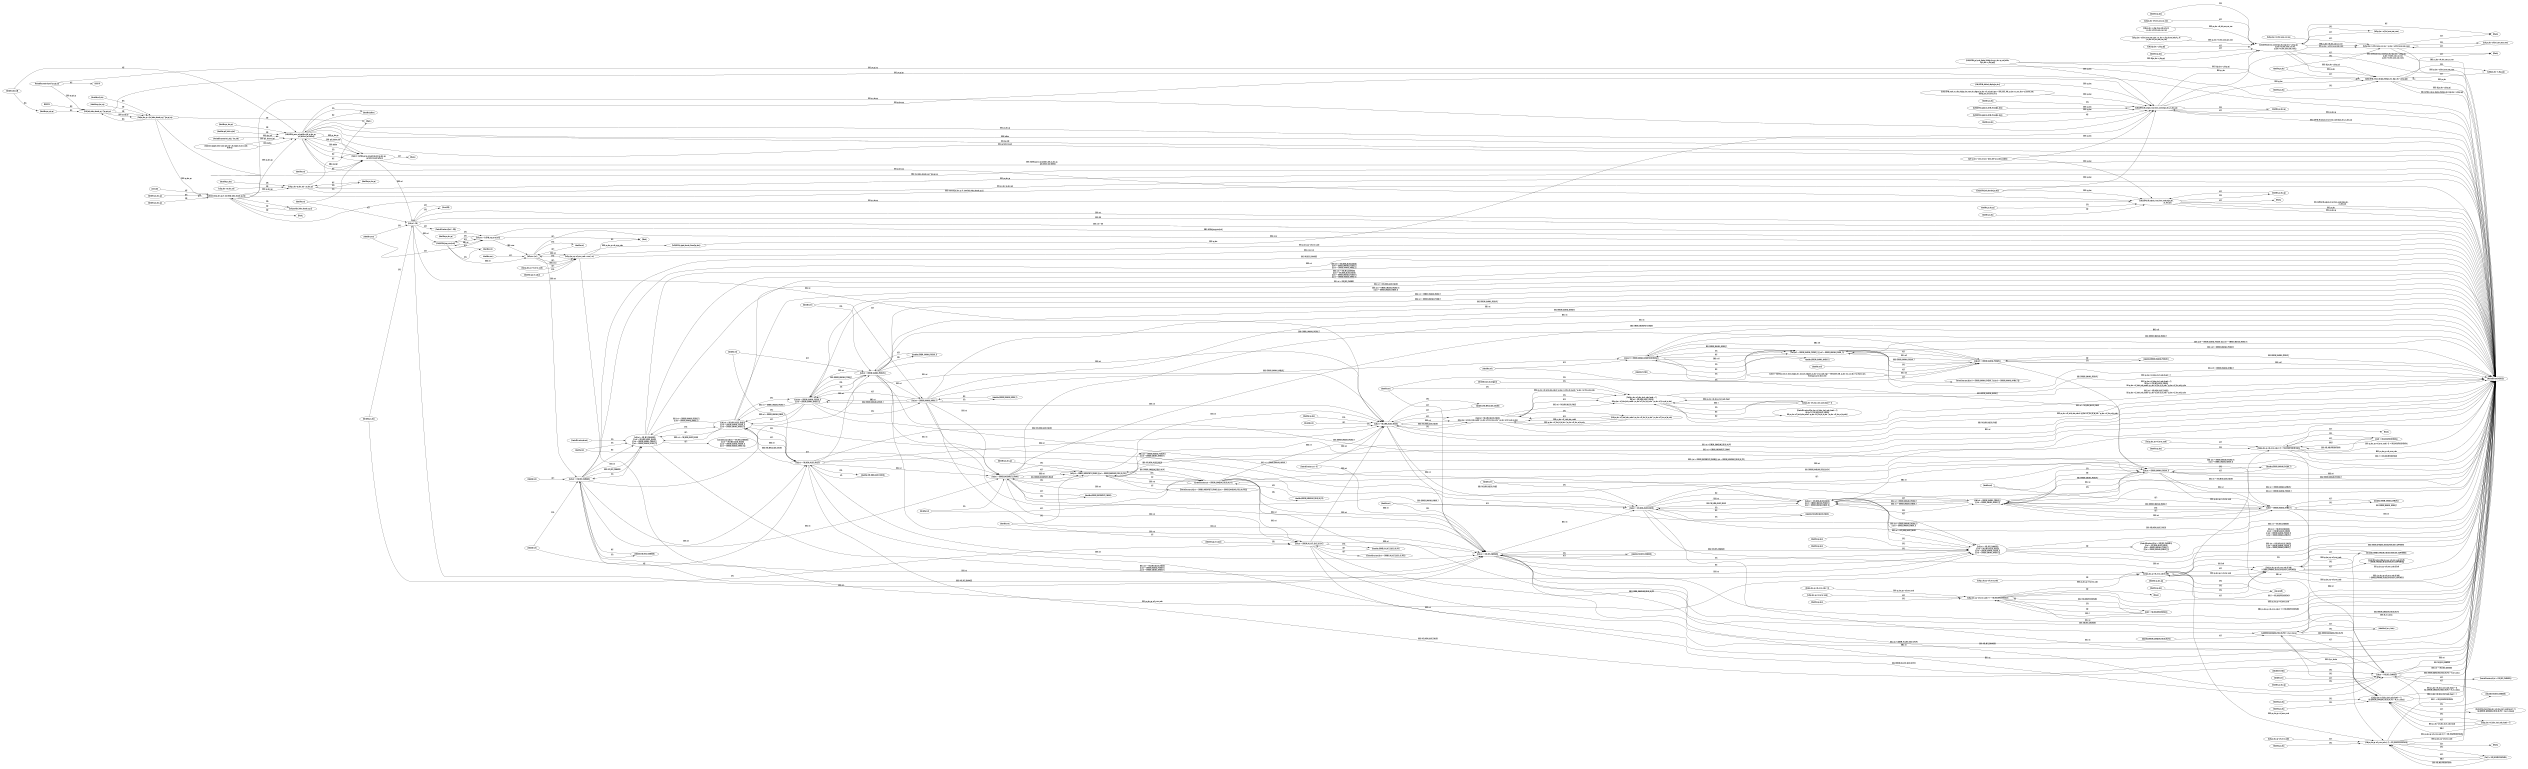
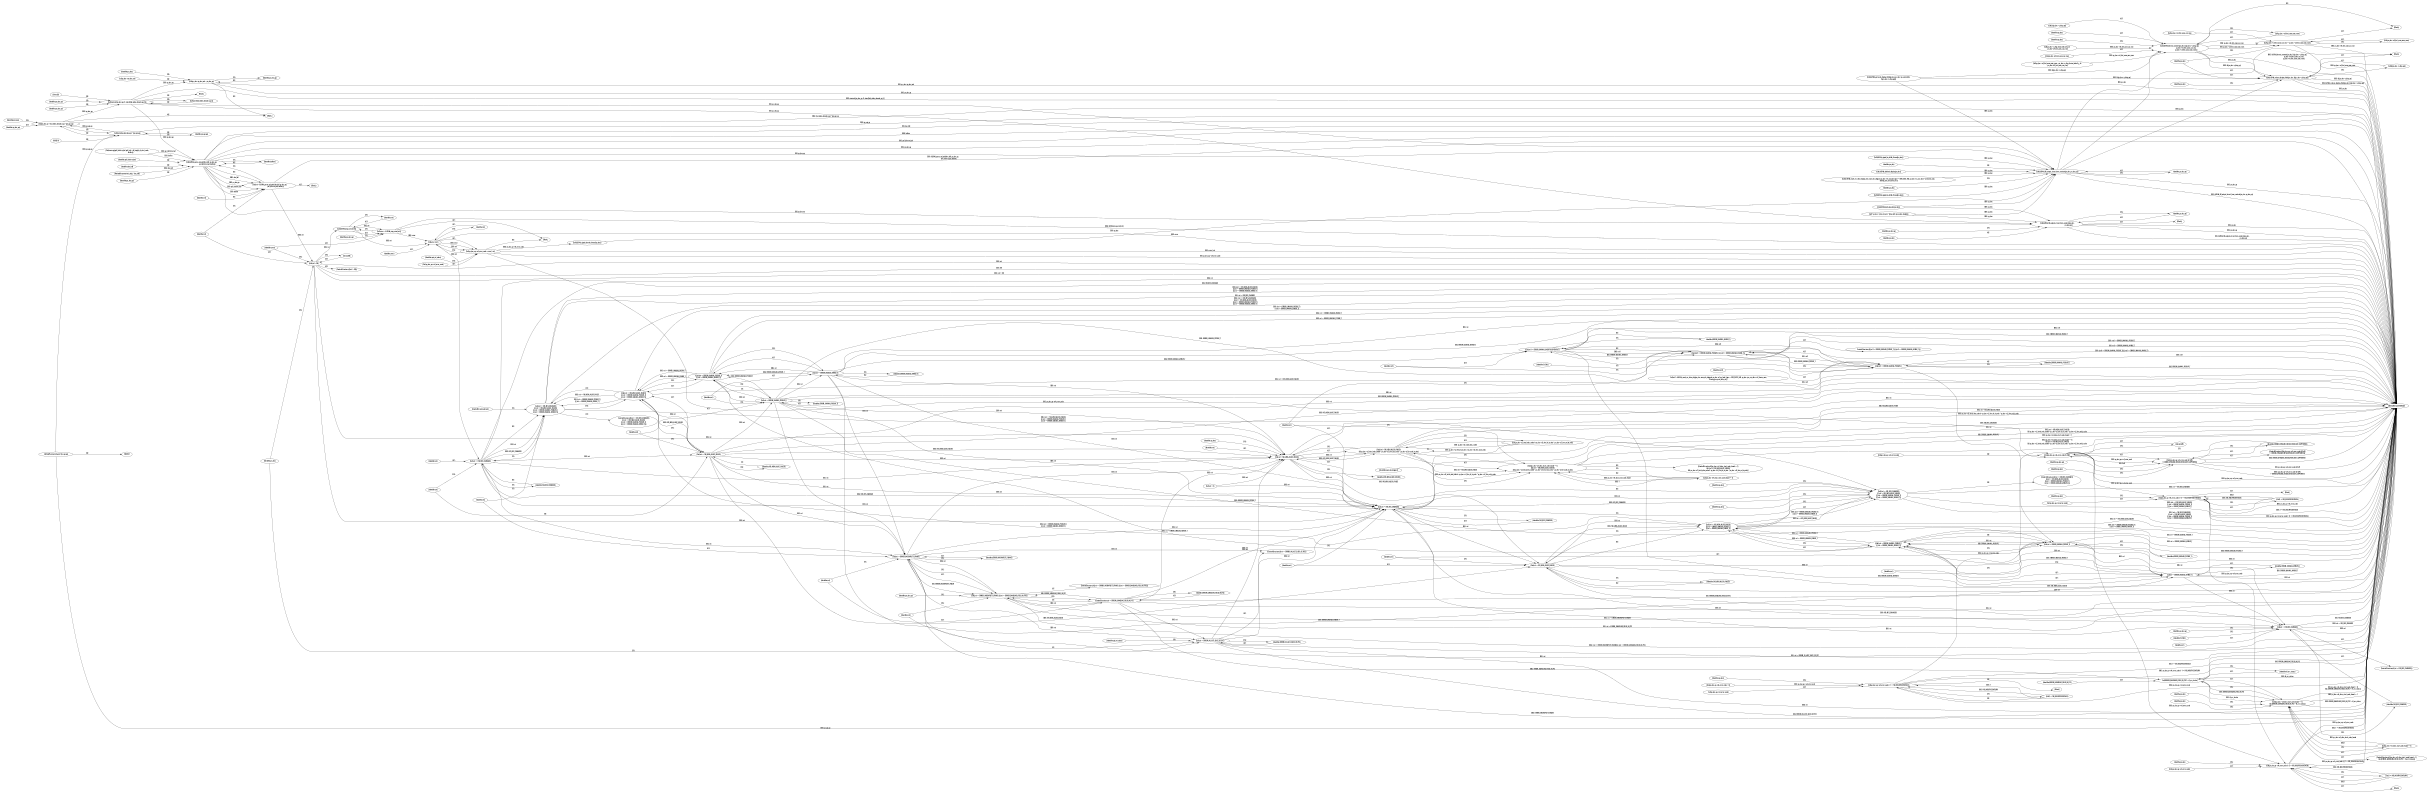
(24, 104) -> (166, 136)
(1309, 467) -> (1210, 486)
(1107, 490) -> (1090, 550)
